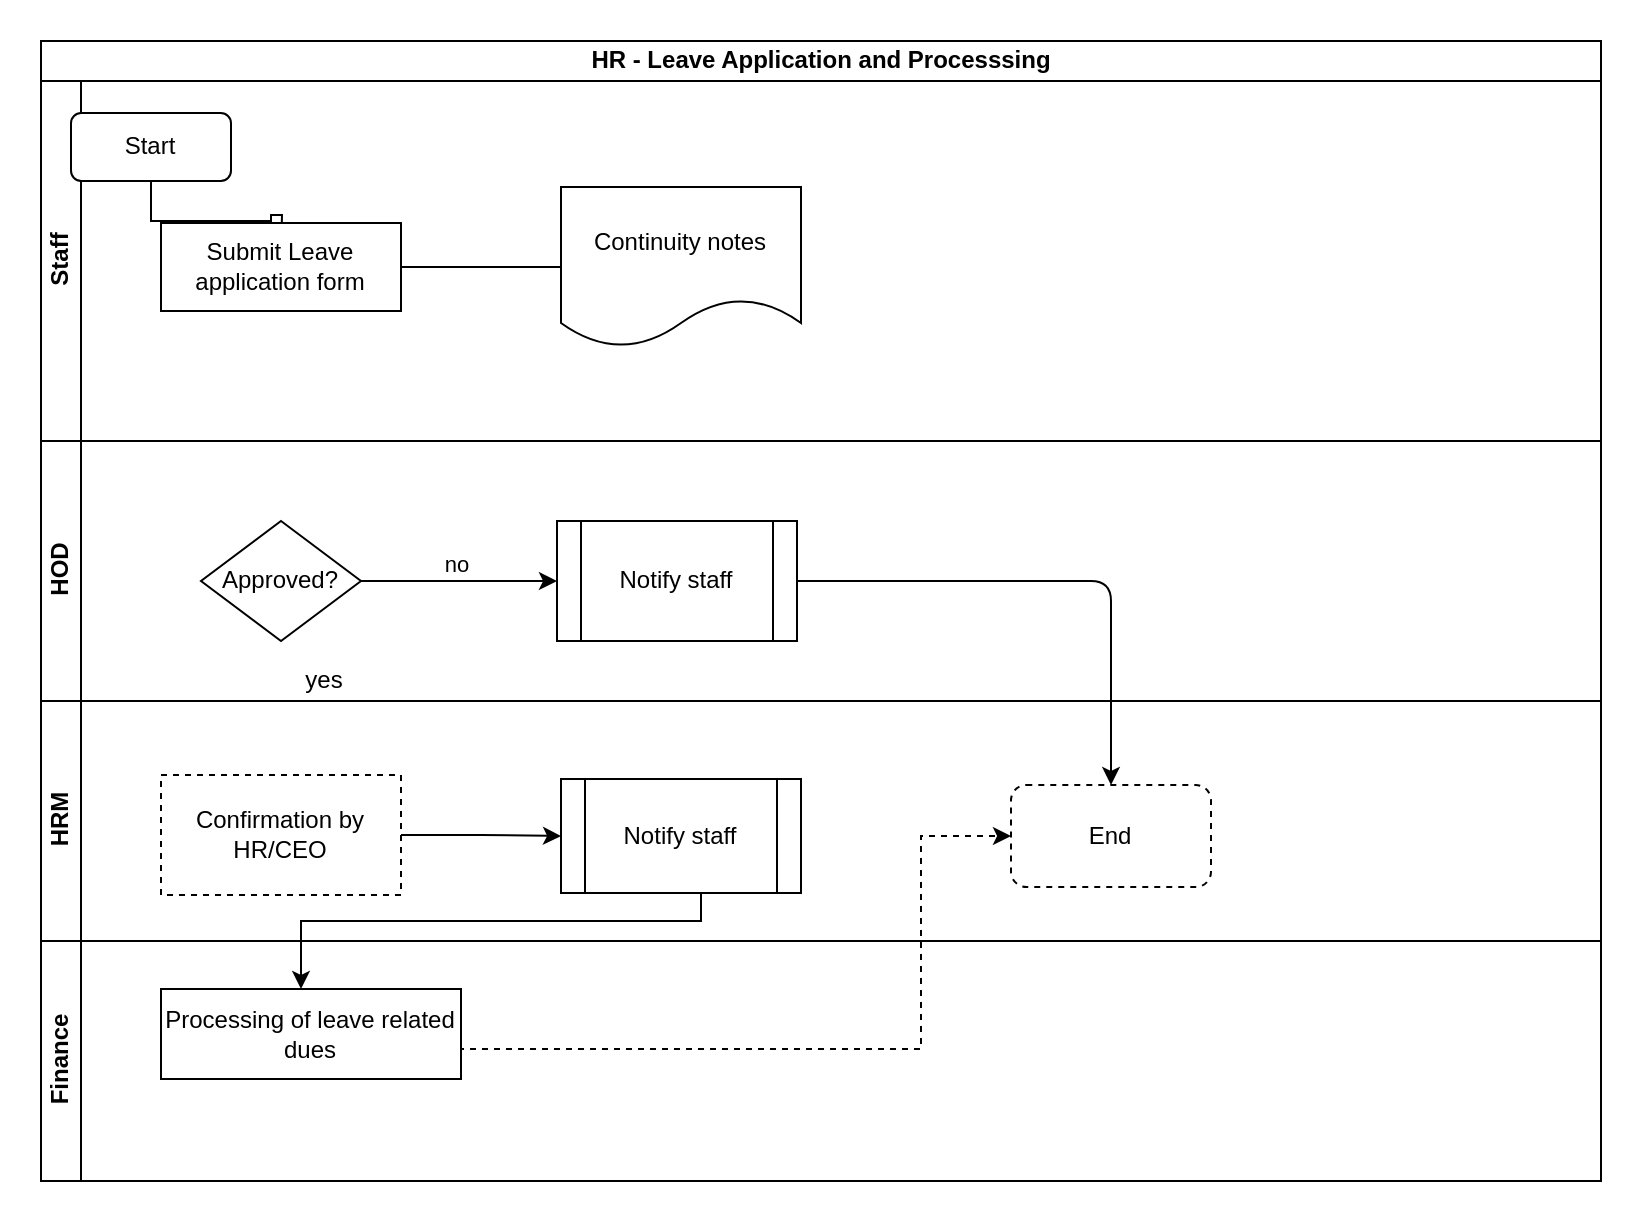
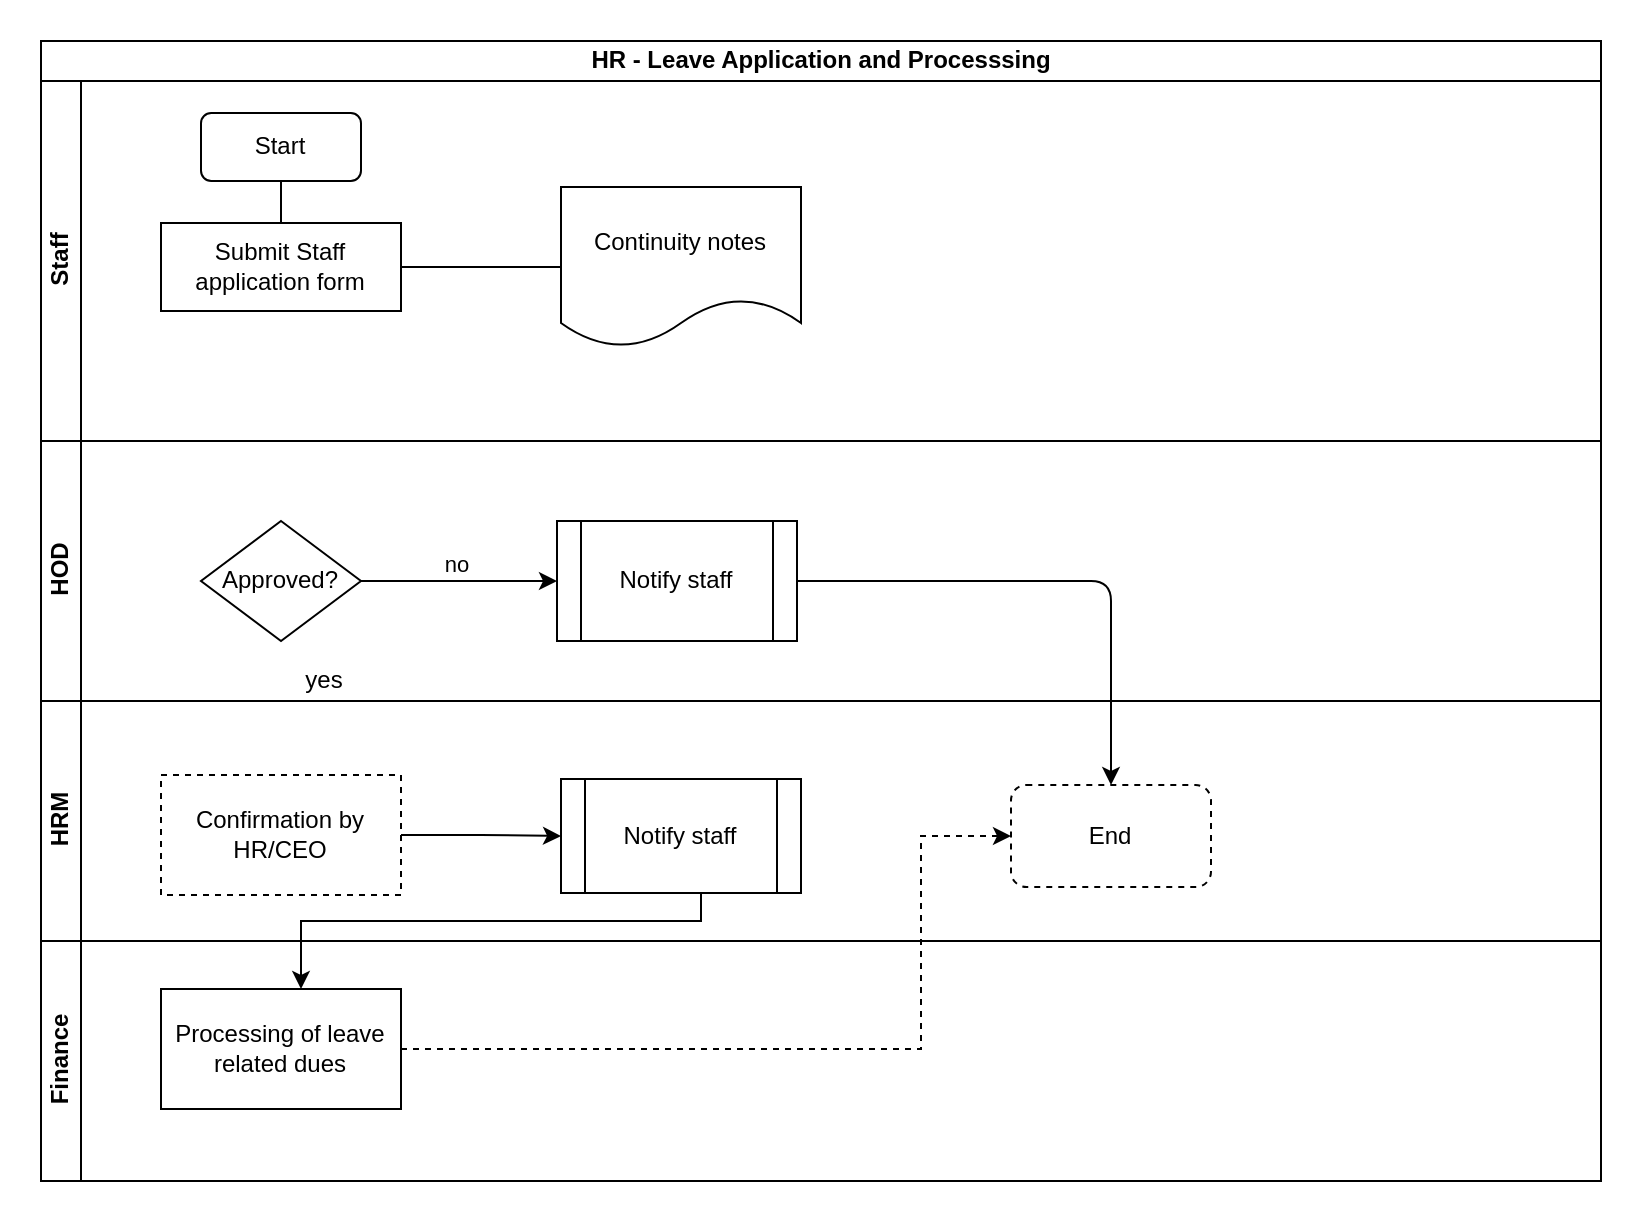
(151, 147) -> (281, 147)
(281, 267) -> (281, 267)
(311, 1034) -> (281, 1049)
